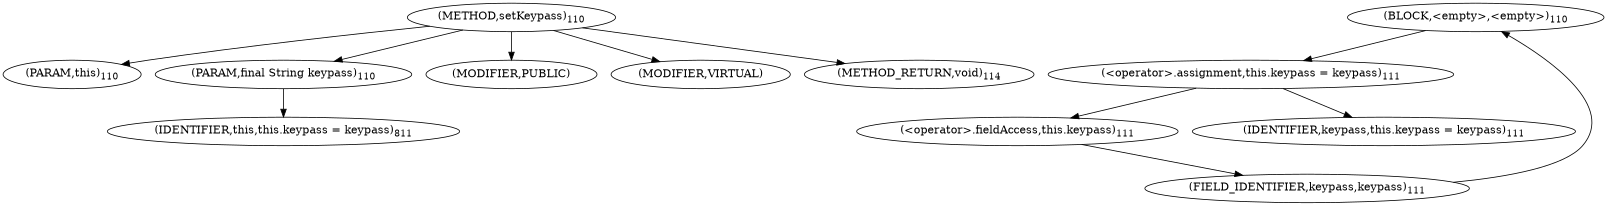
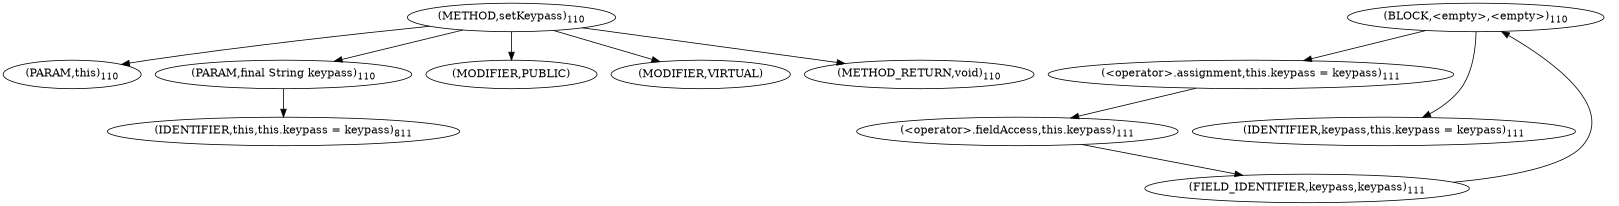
(992, 73) -> (992, 73)
(1314, 101) -> (1466, 80)
